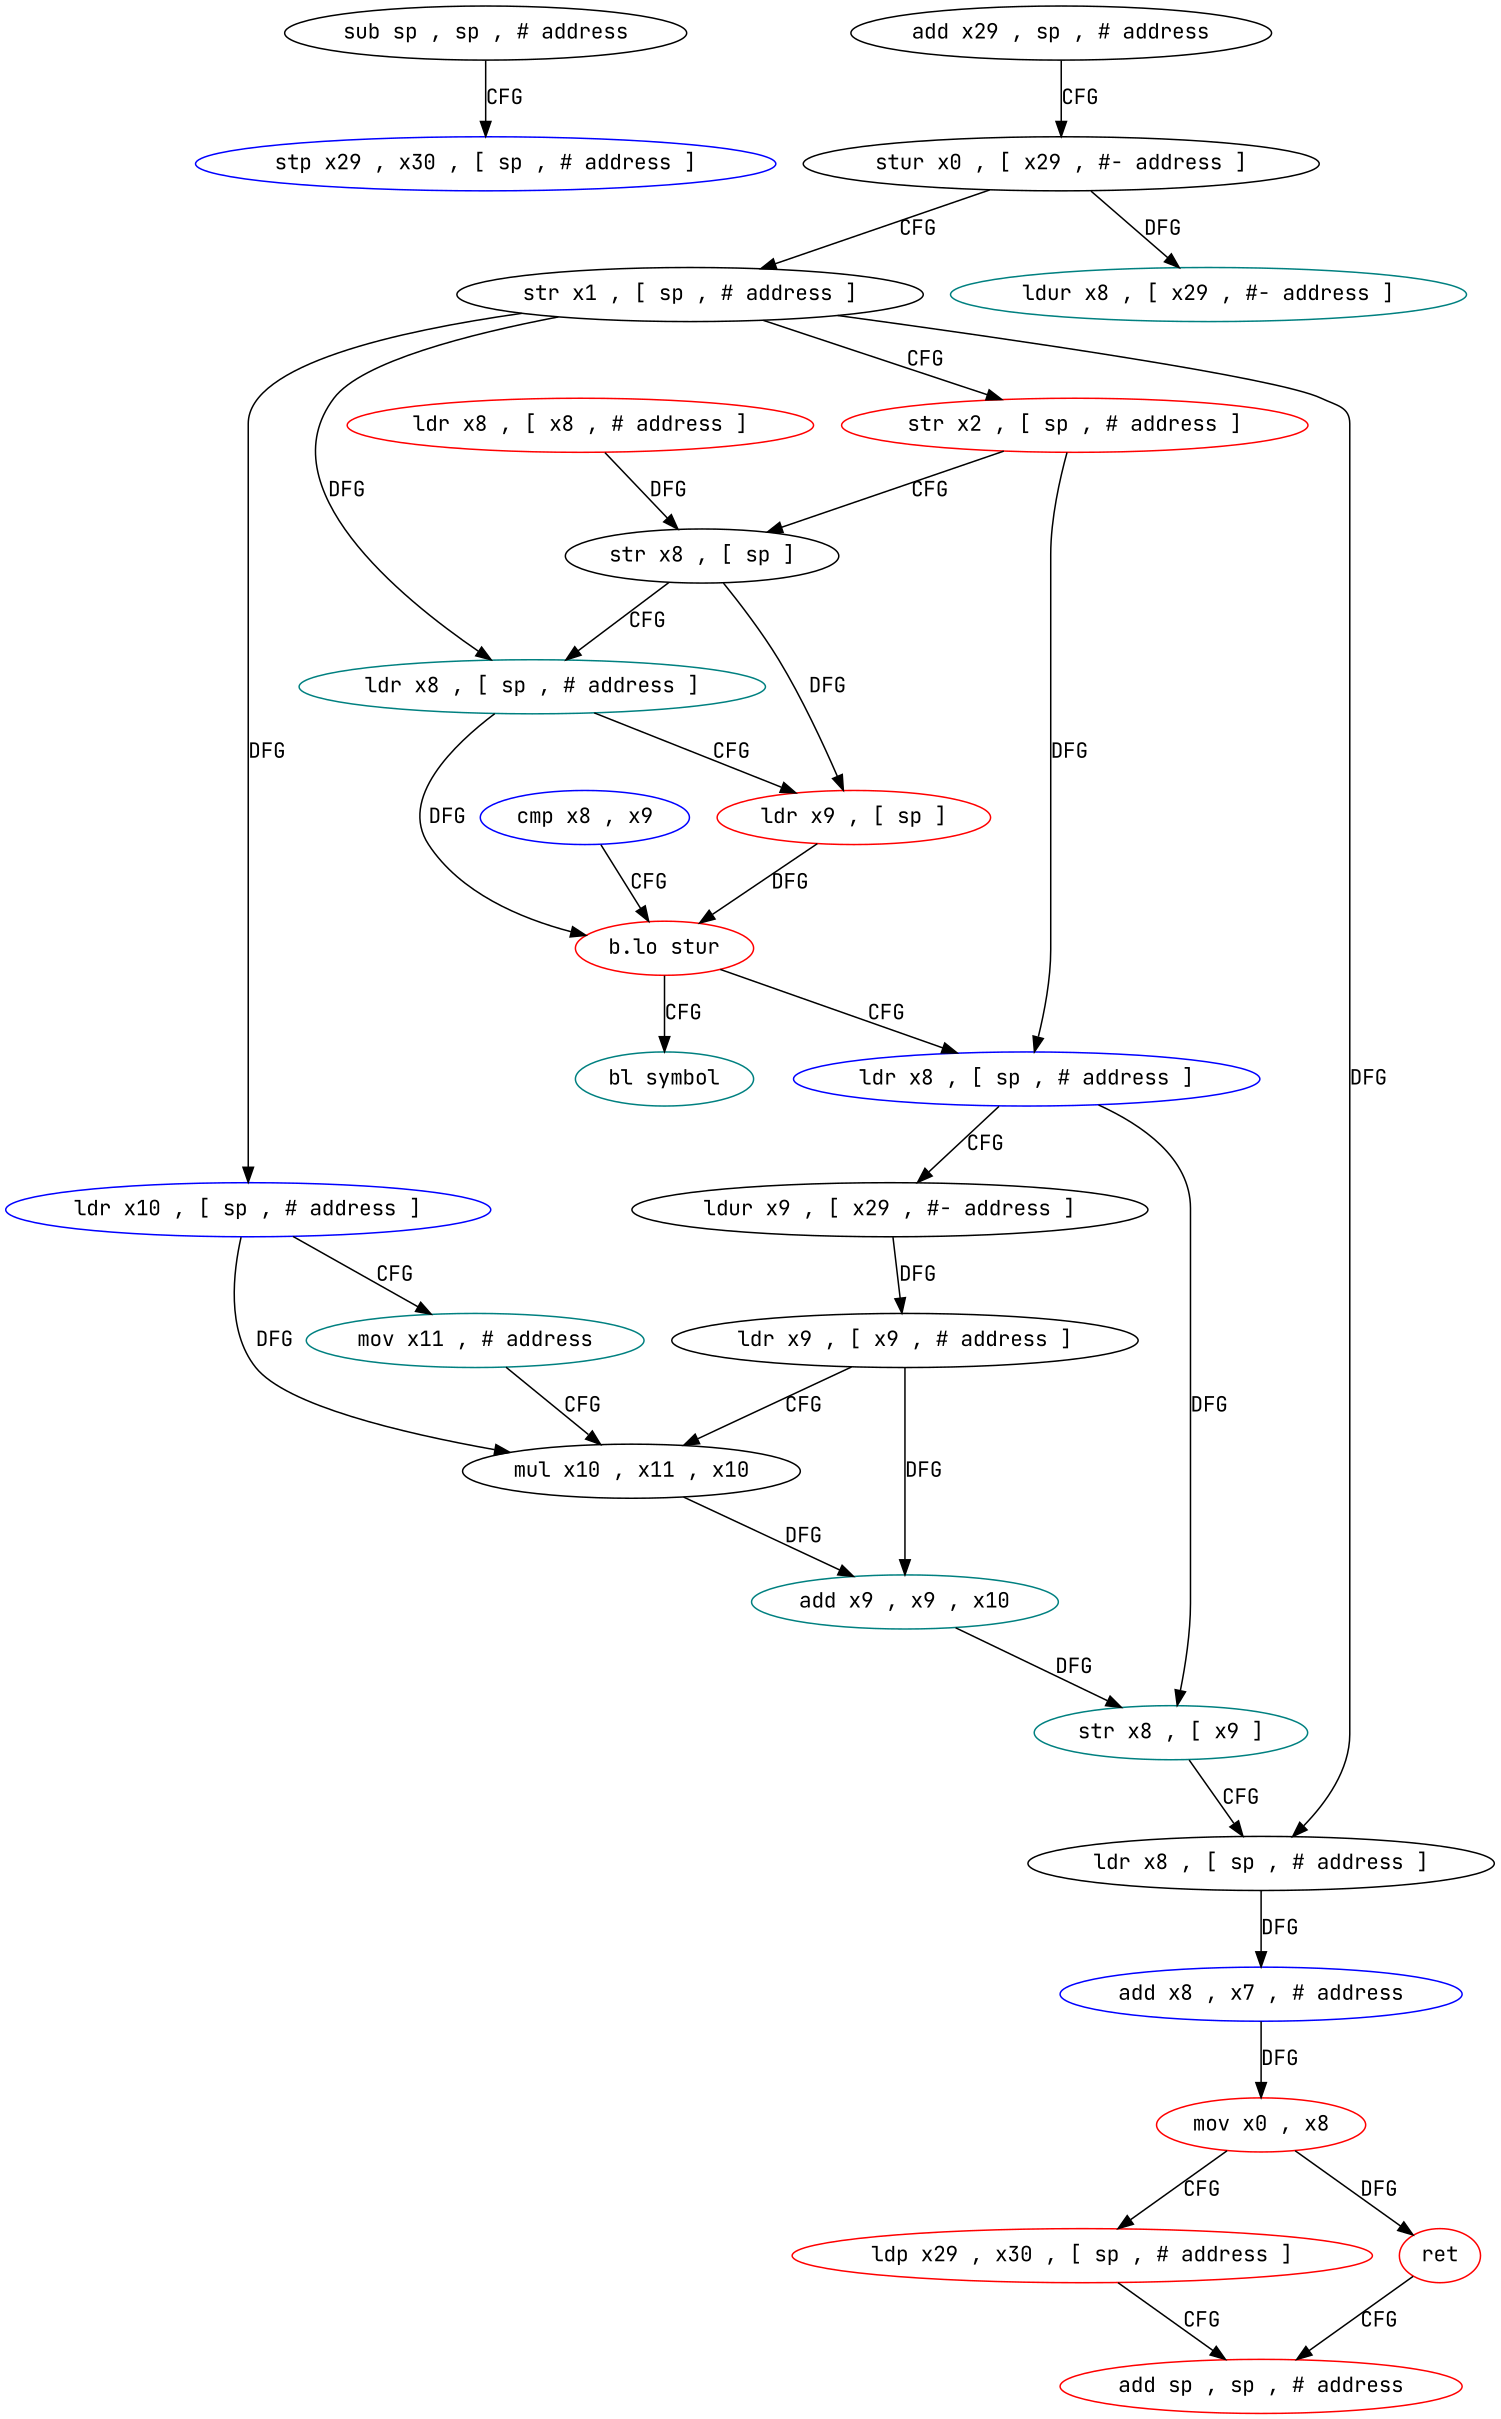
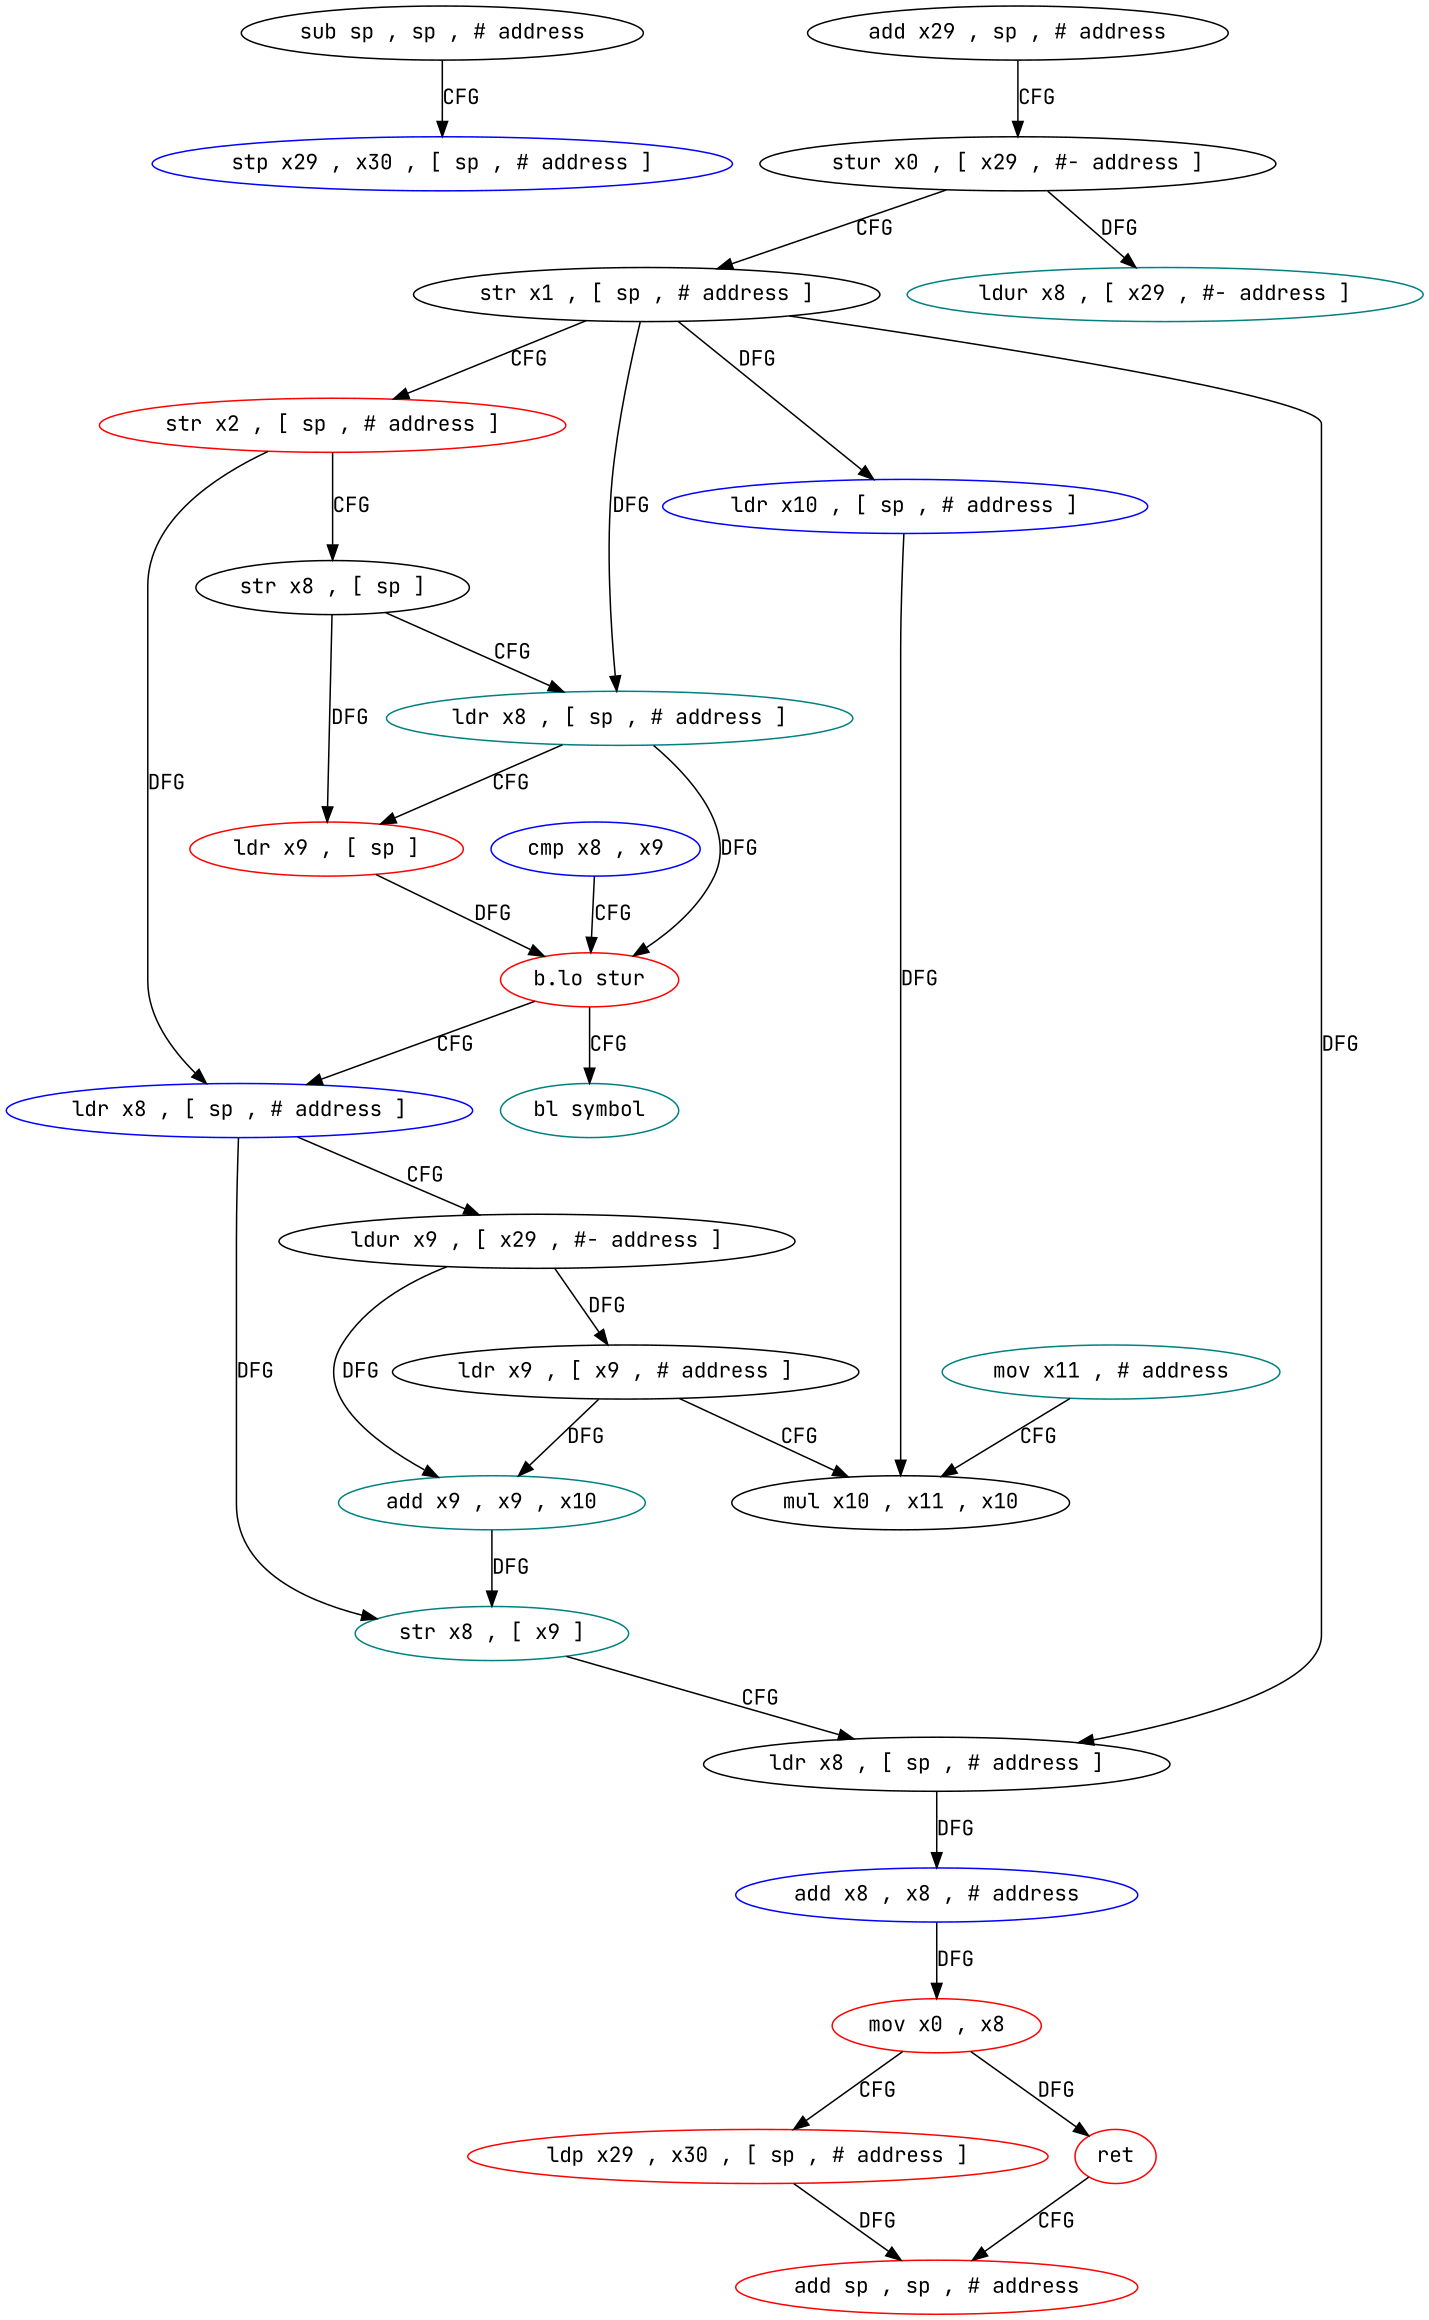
(580, 425) -> none
(356, 1272) -> none
(762, 1534) -> (335, 1361)
(1261, 1994) -> (937, 1895)
(1202, 2321) -> (877, 2222)
